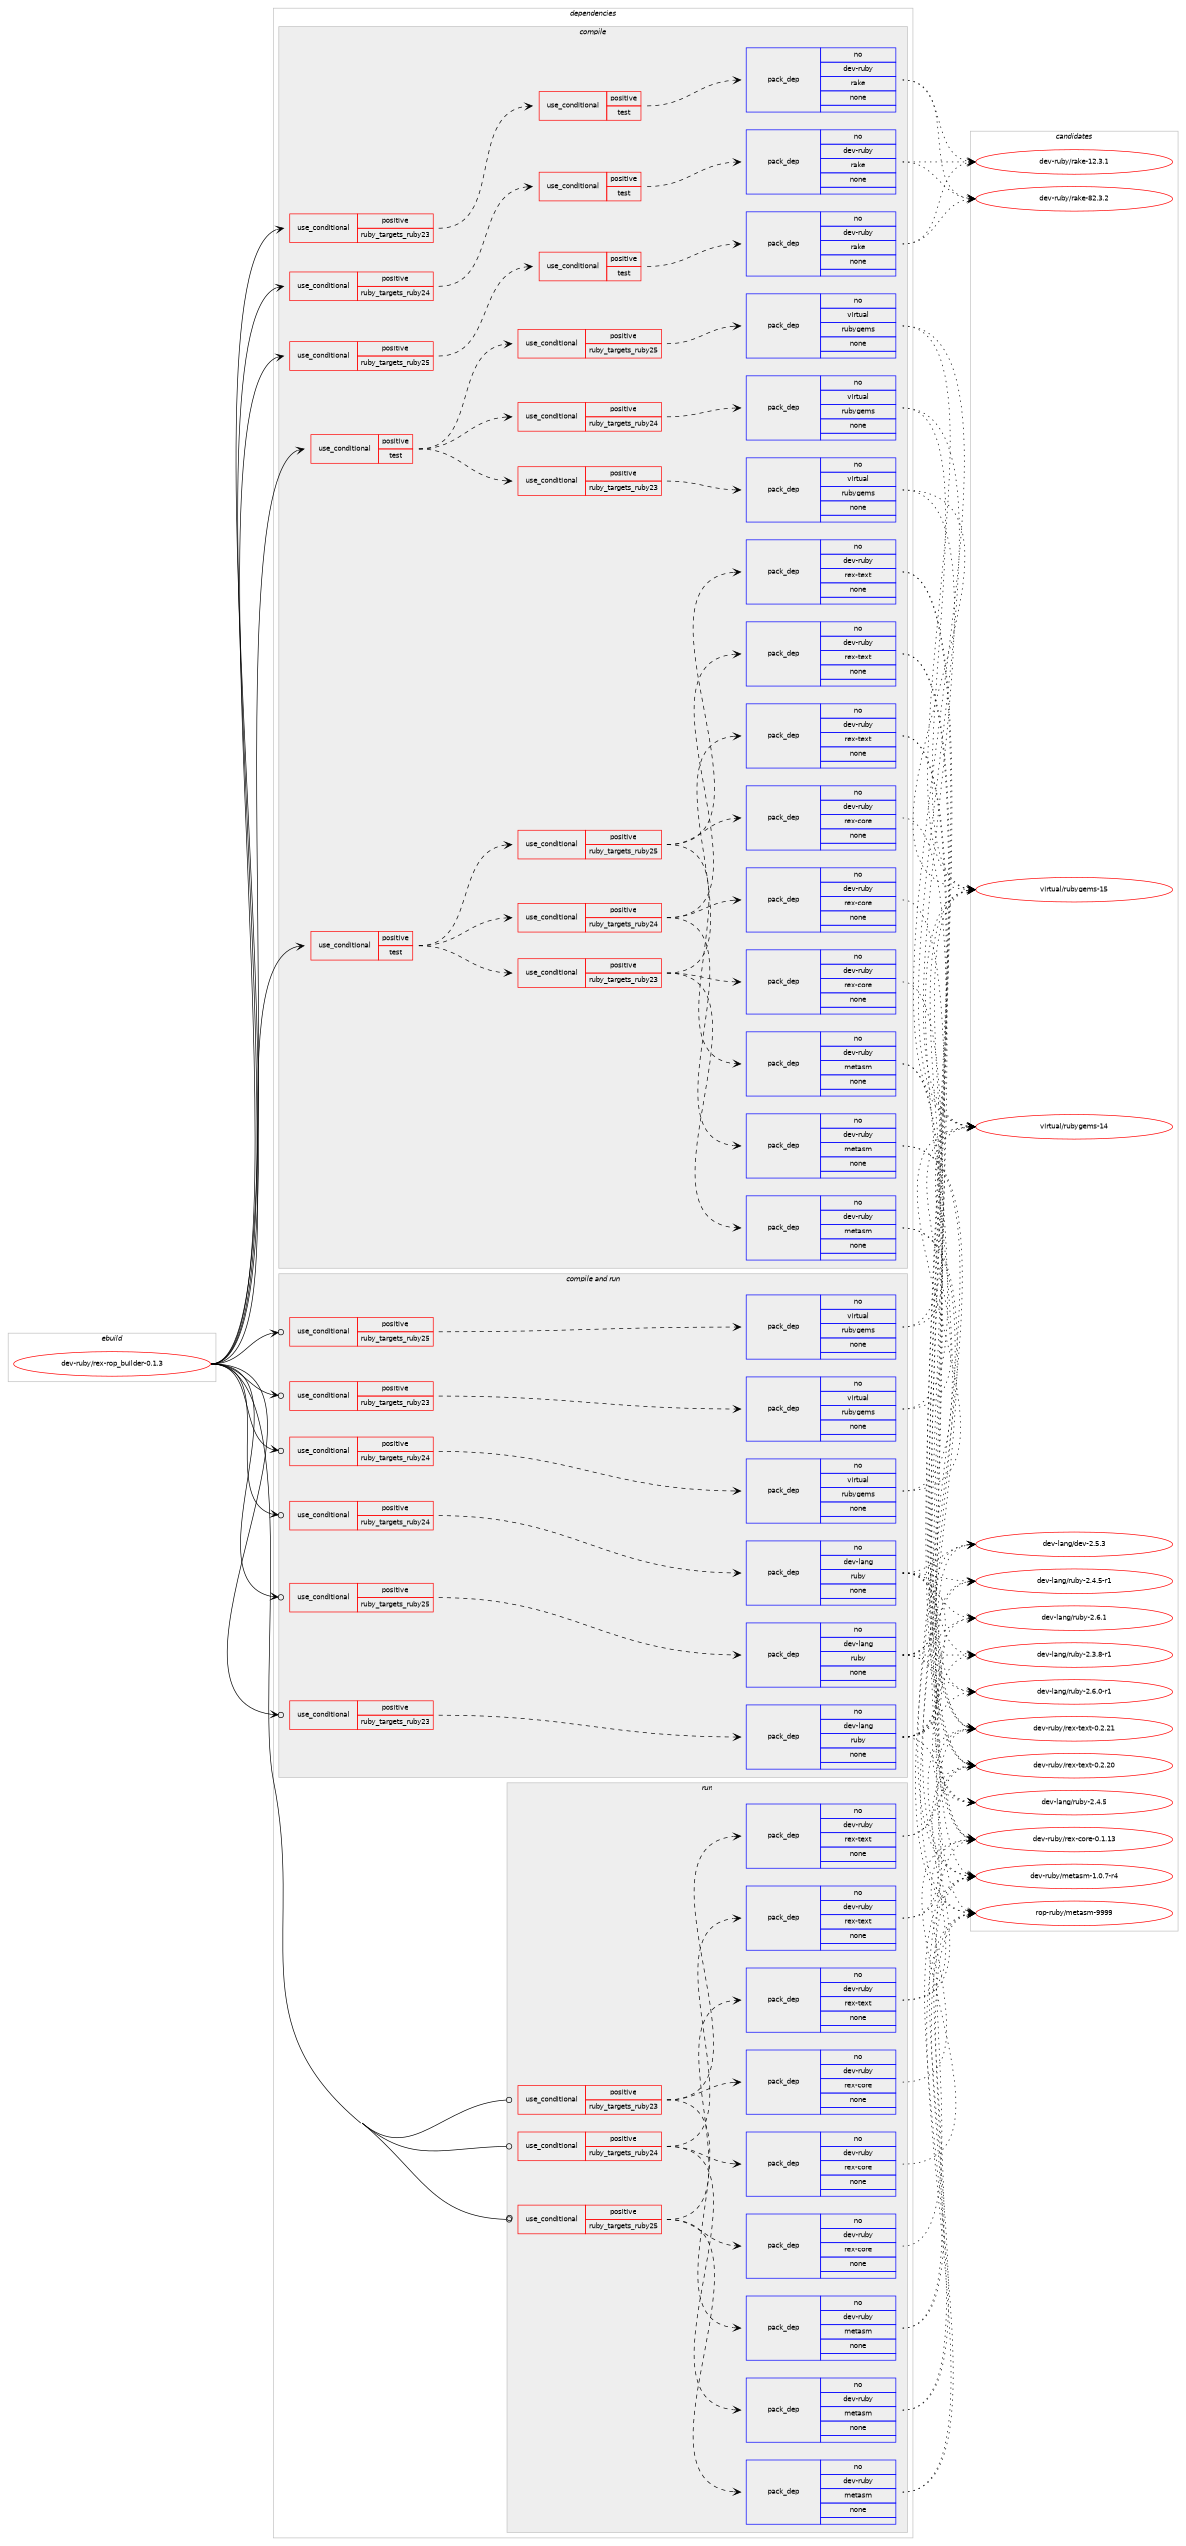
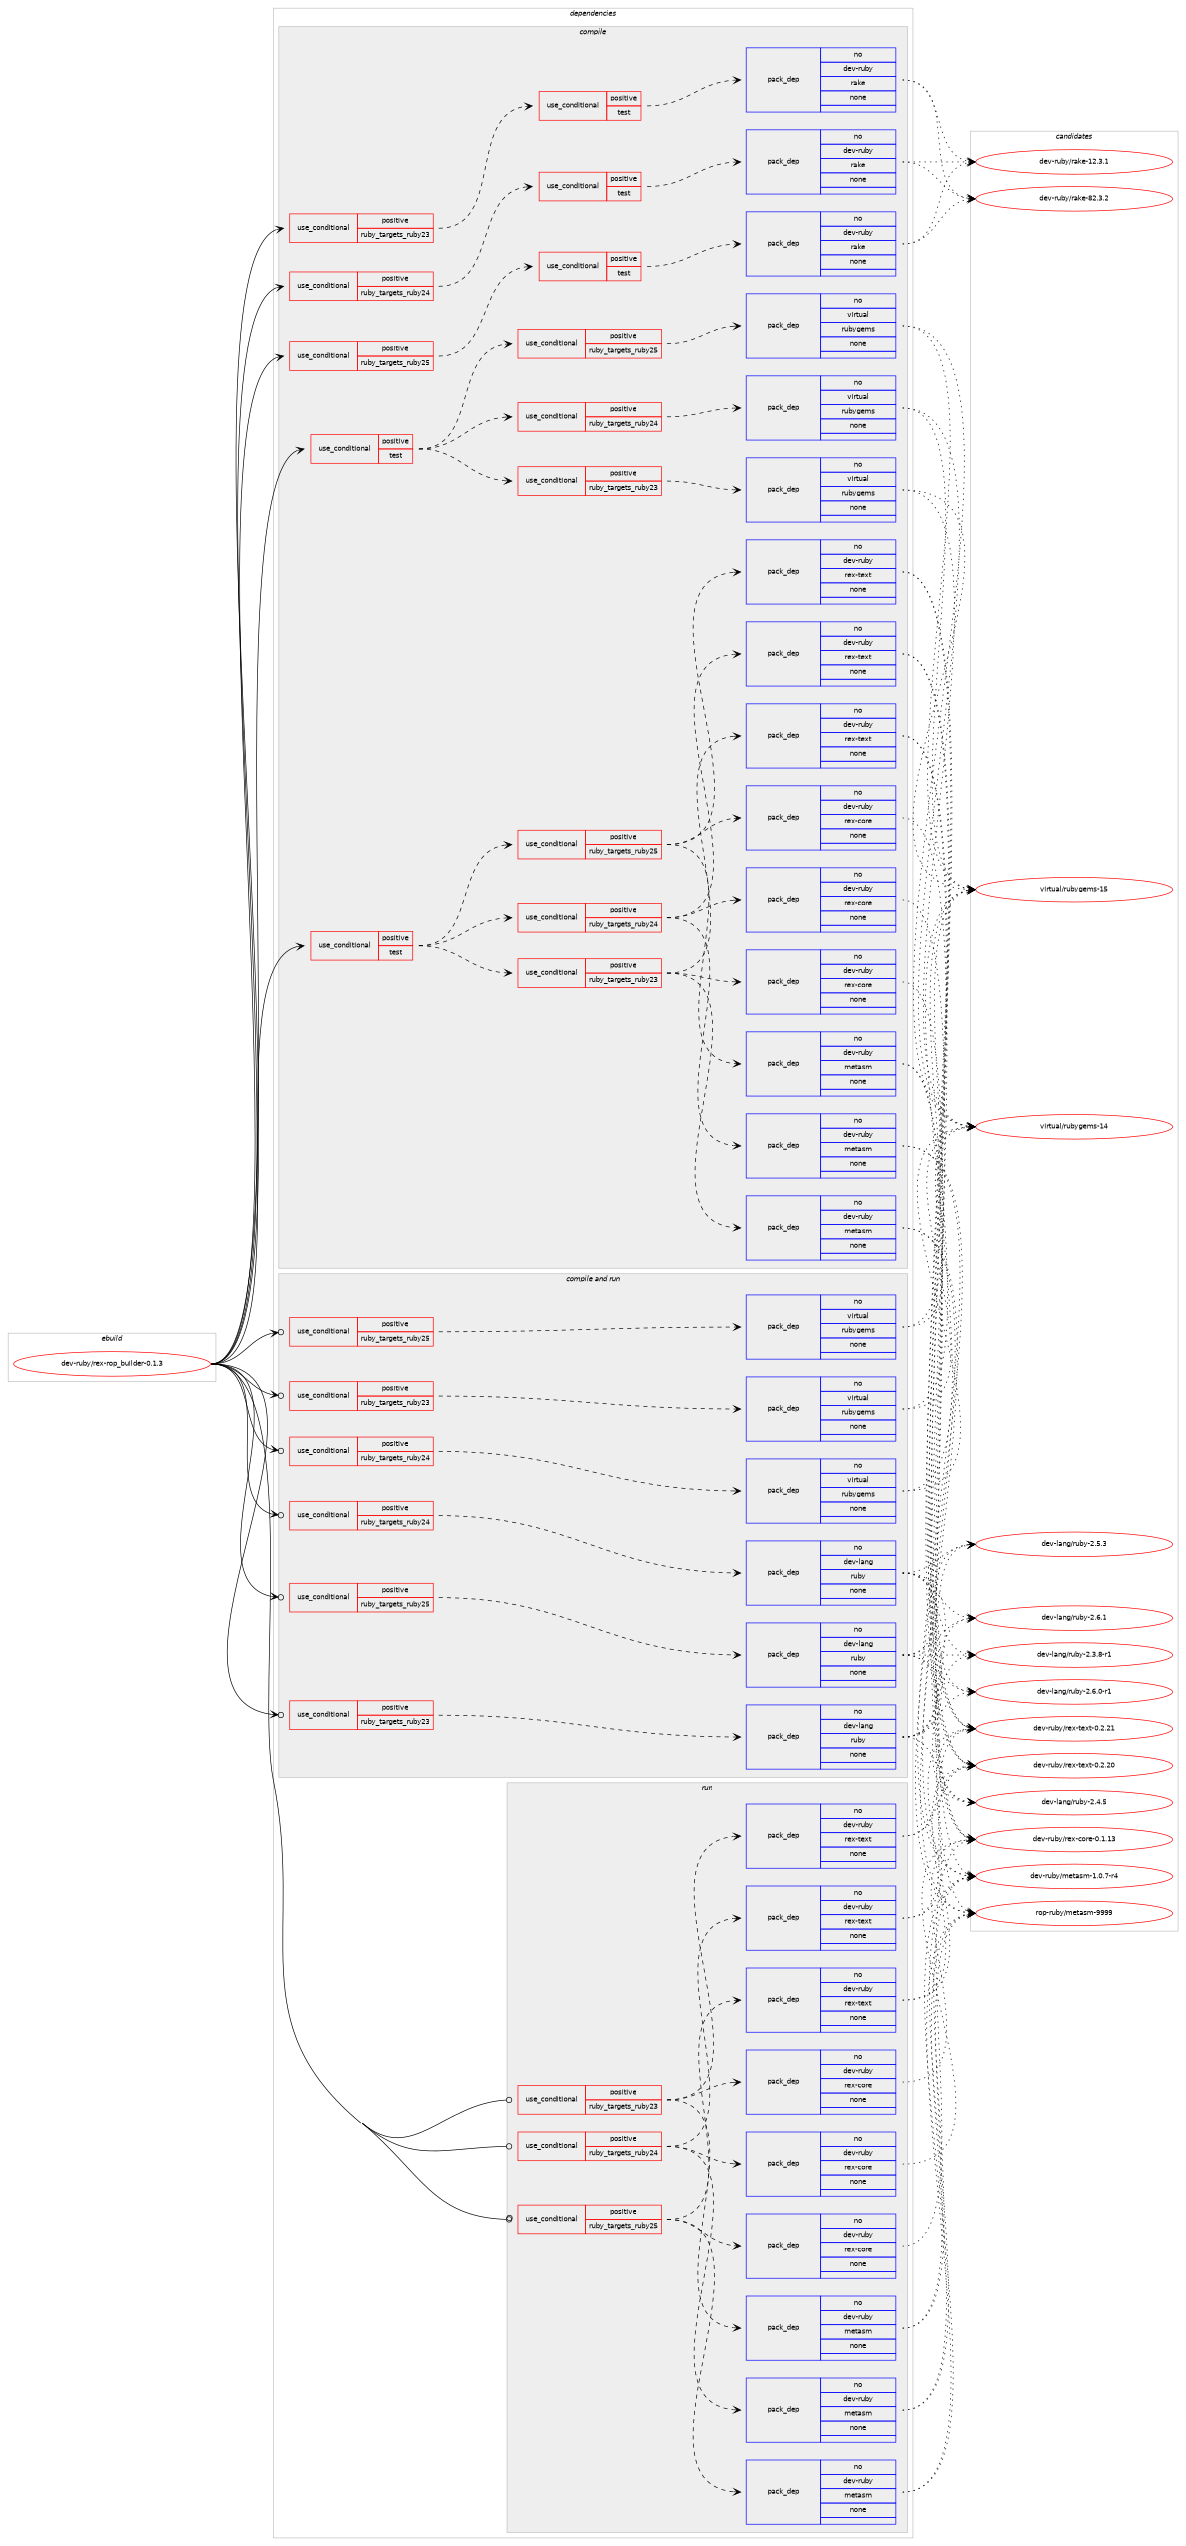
(1074, 1544) -> (1074, 1544)
(1074, 1581) -> none
